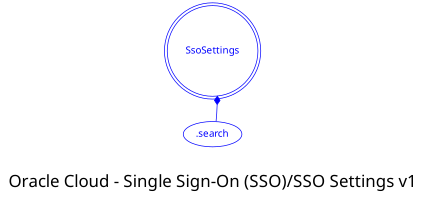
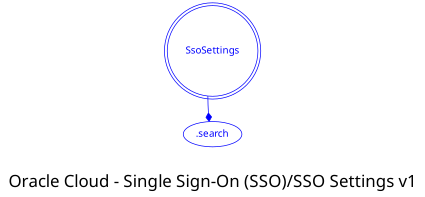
(217, 113) -> (208, 104)
